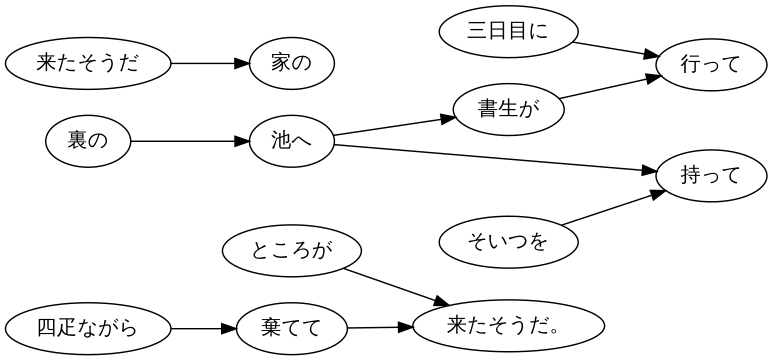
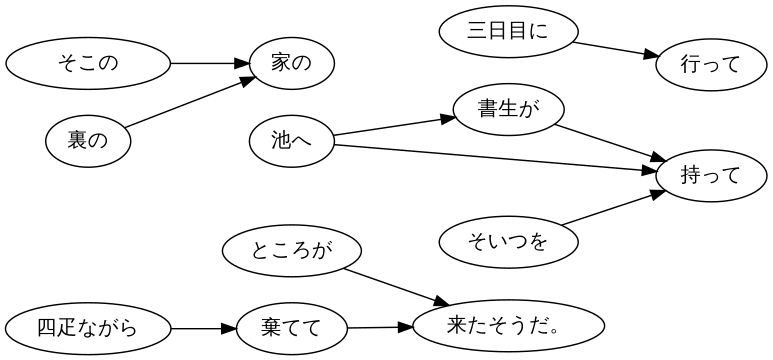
(88, 63) -> (88, 63)
(603, 89) -> (603, 140)
(183, 141) -> (183, 105)
